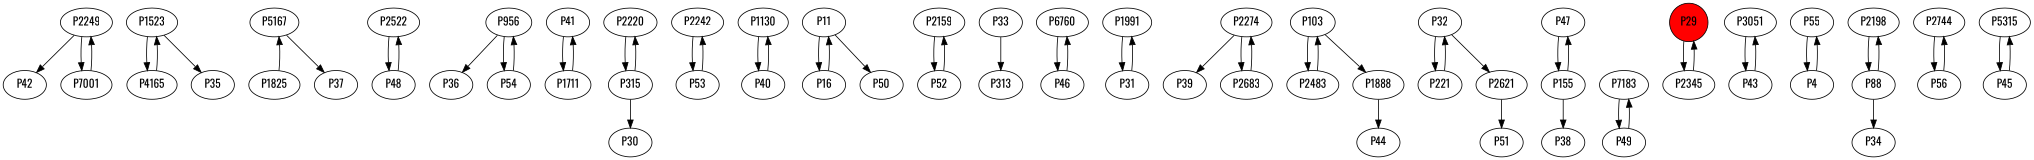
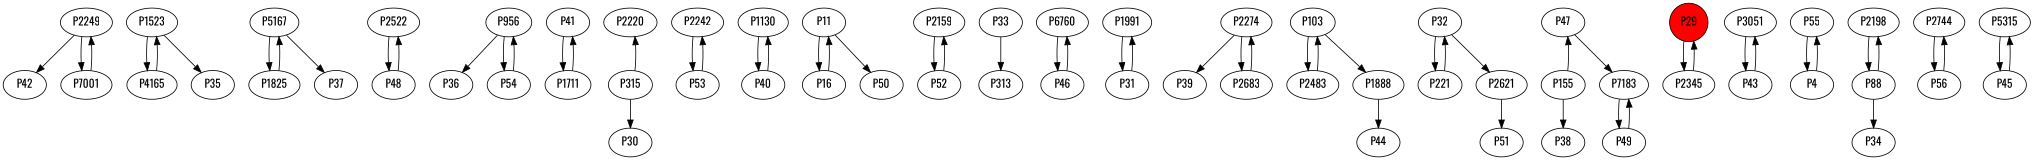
none -> (269, 50)
(625, 50) -> none
(1558, 50) -> (1590, 51)
